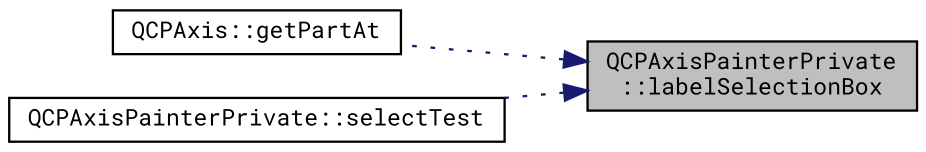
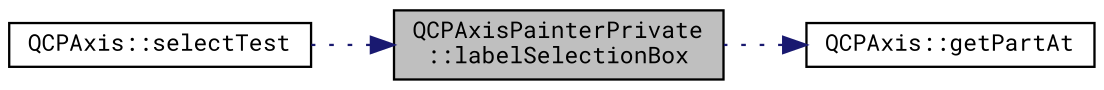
(482, 52) -> (753, 45)
(257, 120) -> (160, 45)
